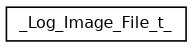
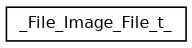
(96, 24) -> (96, 24)
